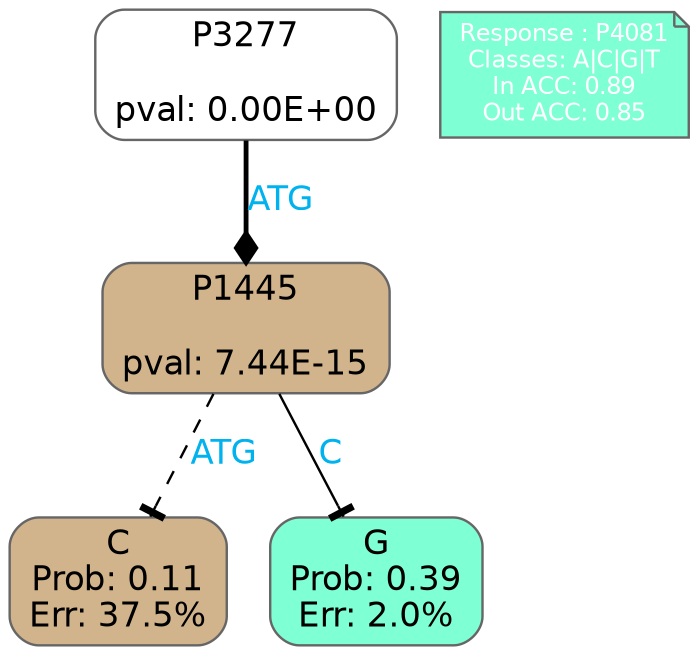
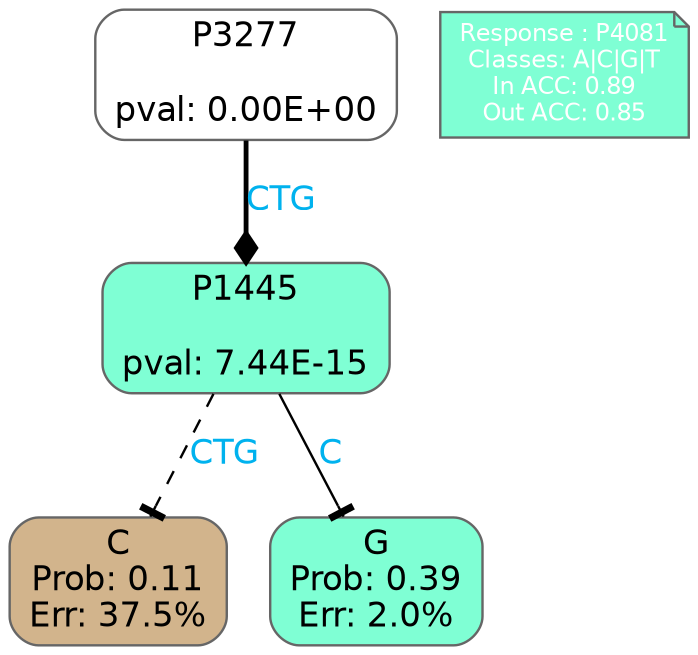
(281, 201) -> (281, 201)
(246, 328) -> (246, 328)
(224, 455) -> (224, 455)
